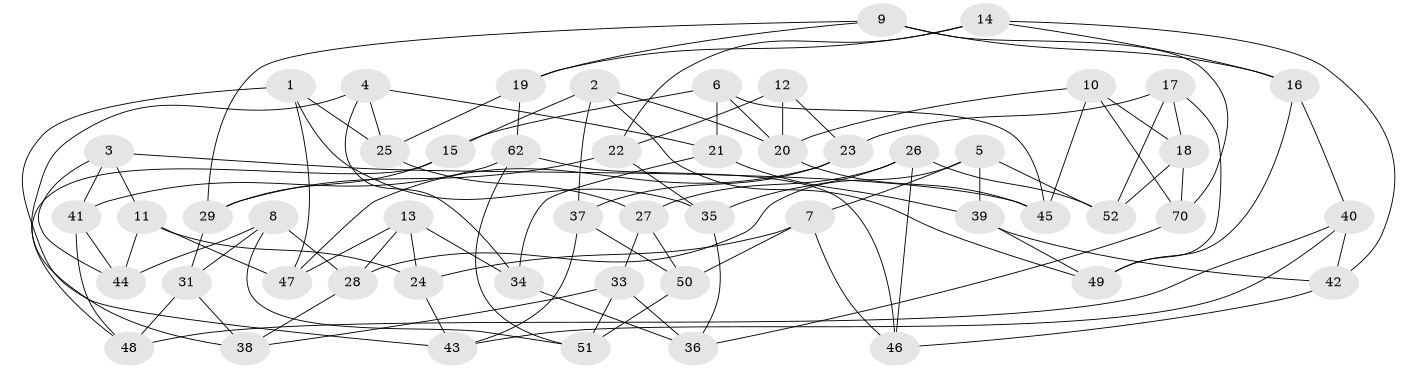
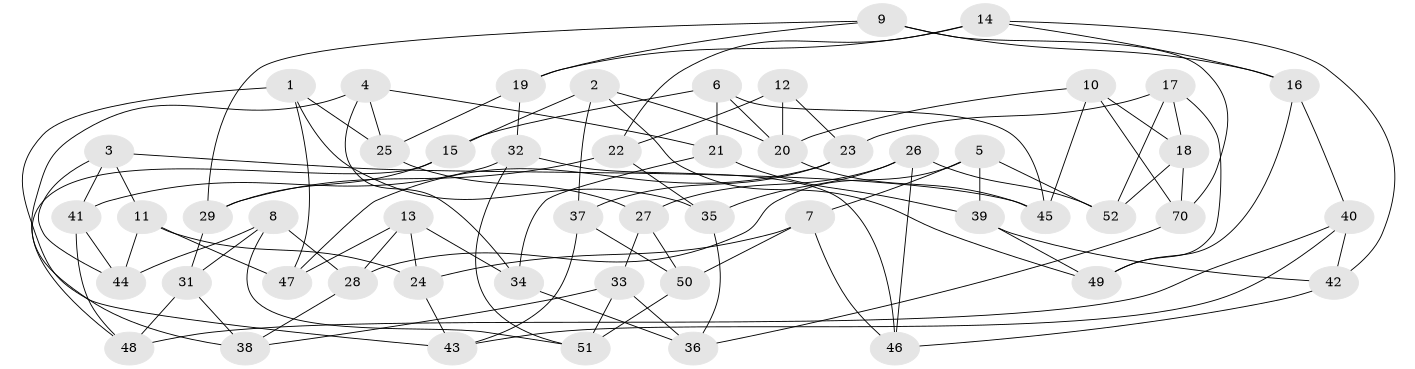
(516, 151) -> (516, 151)
